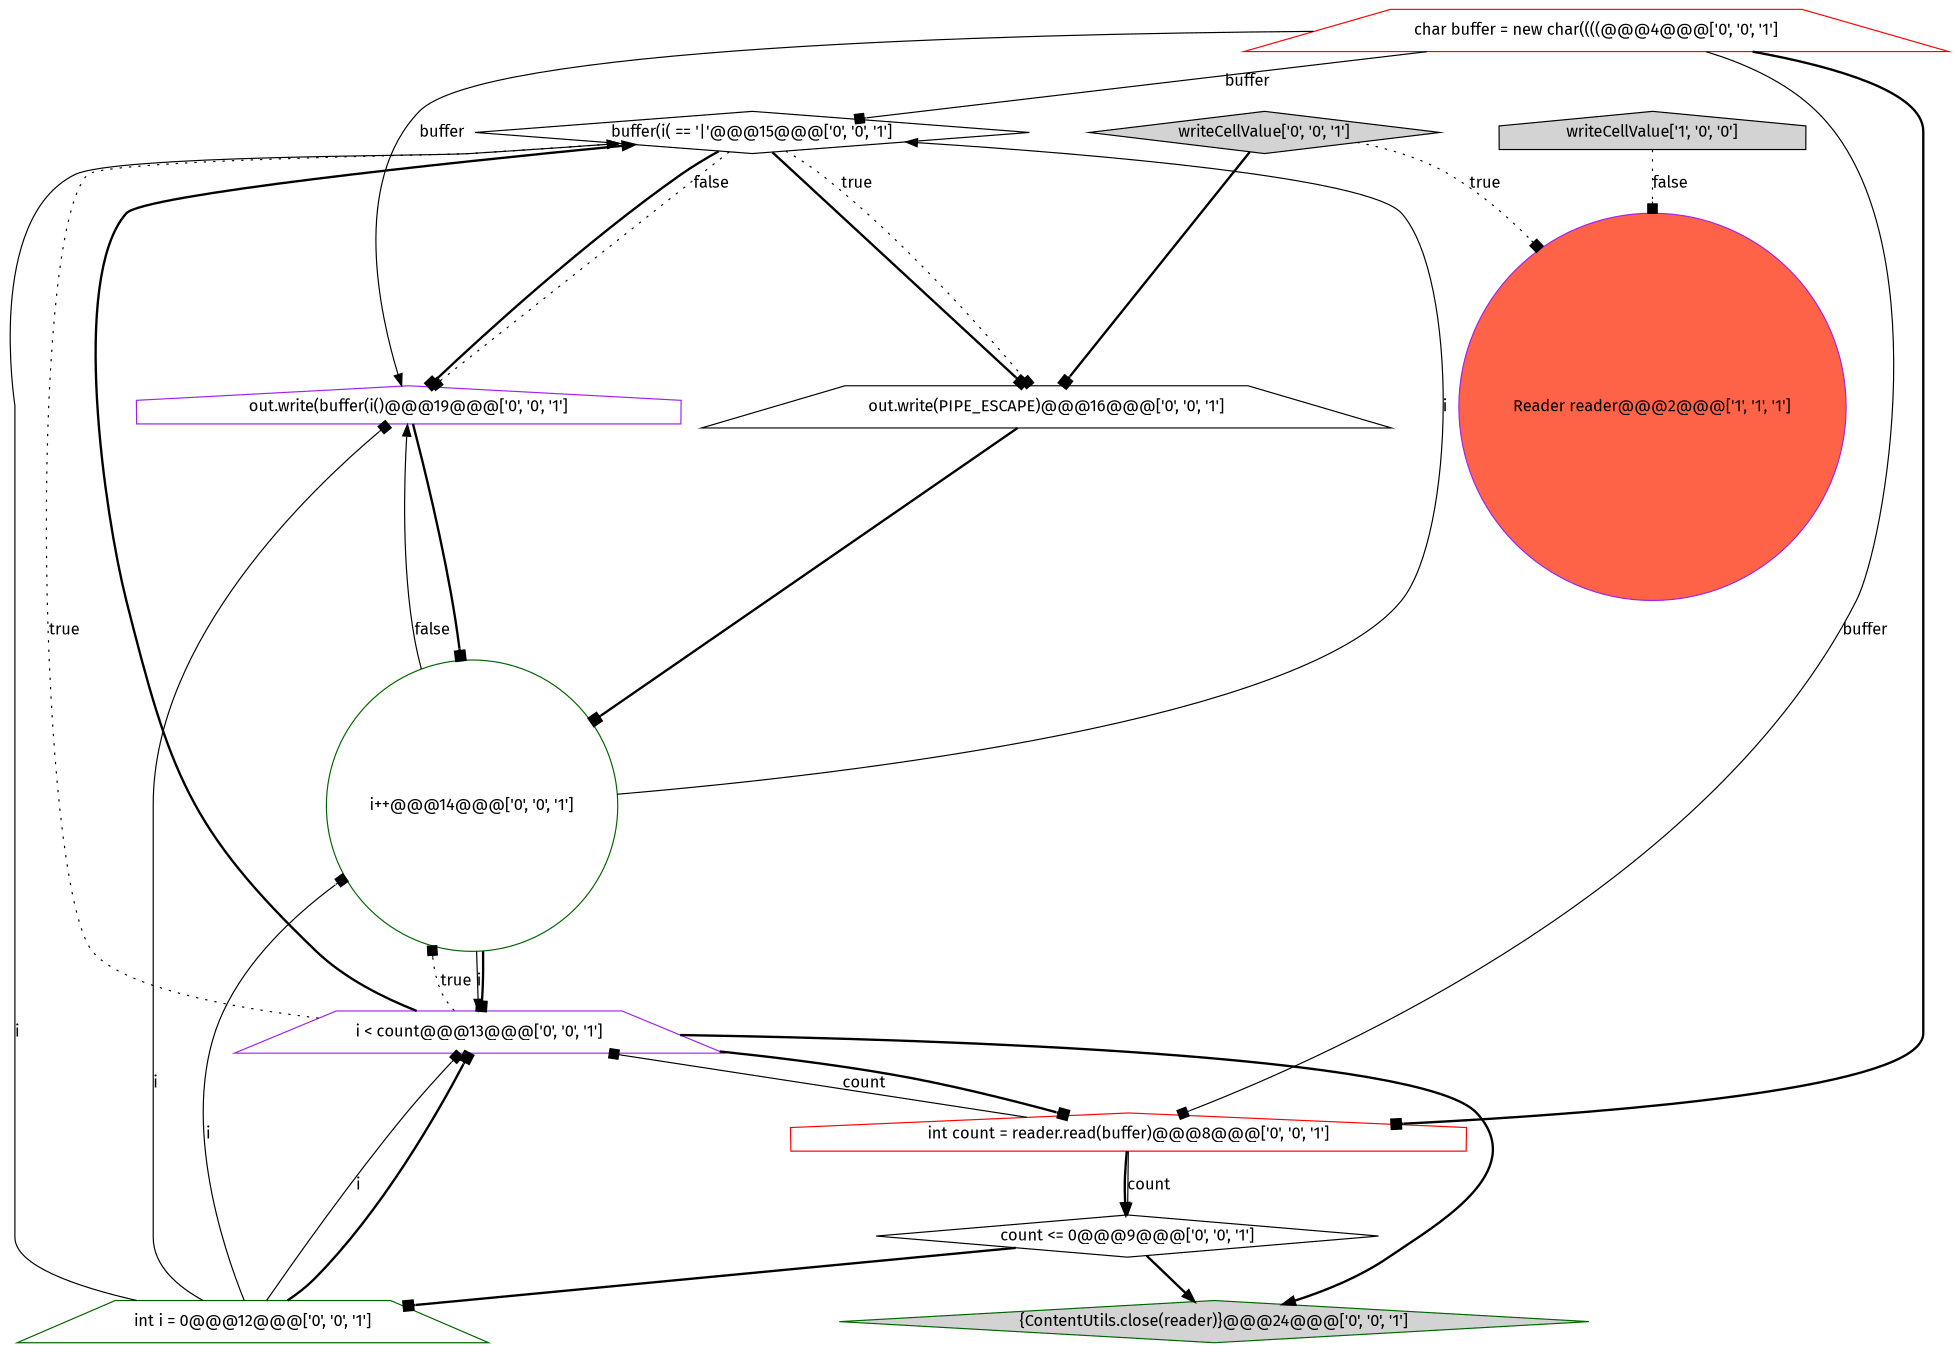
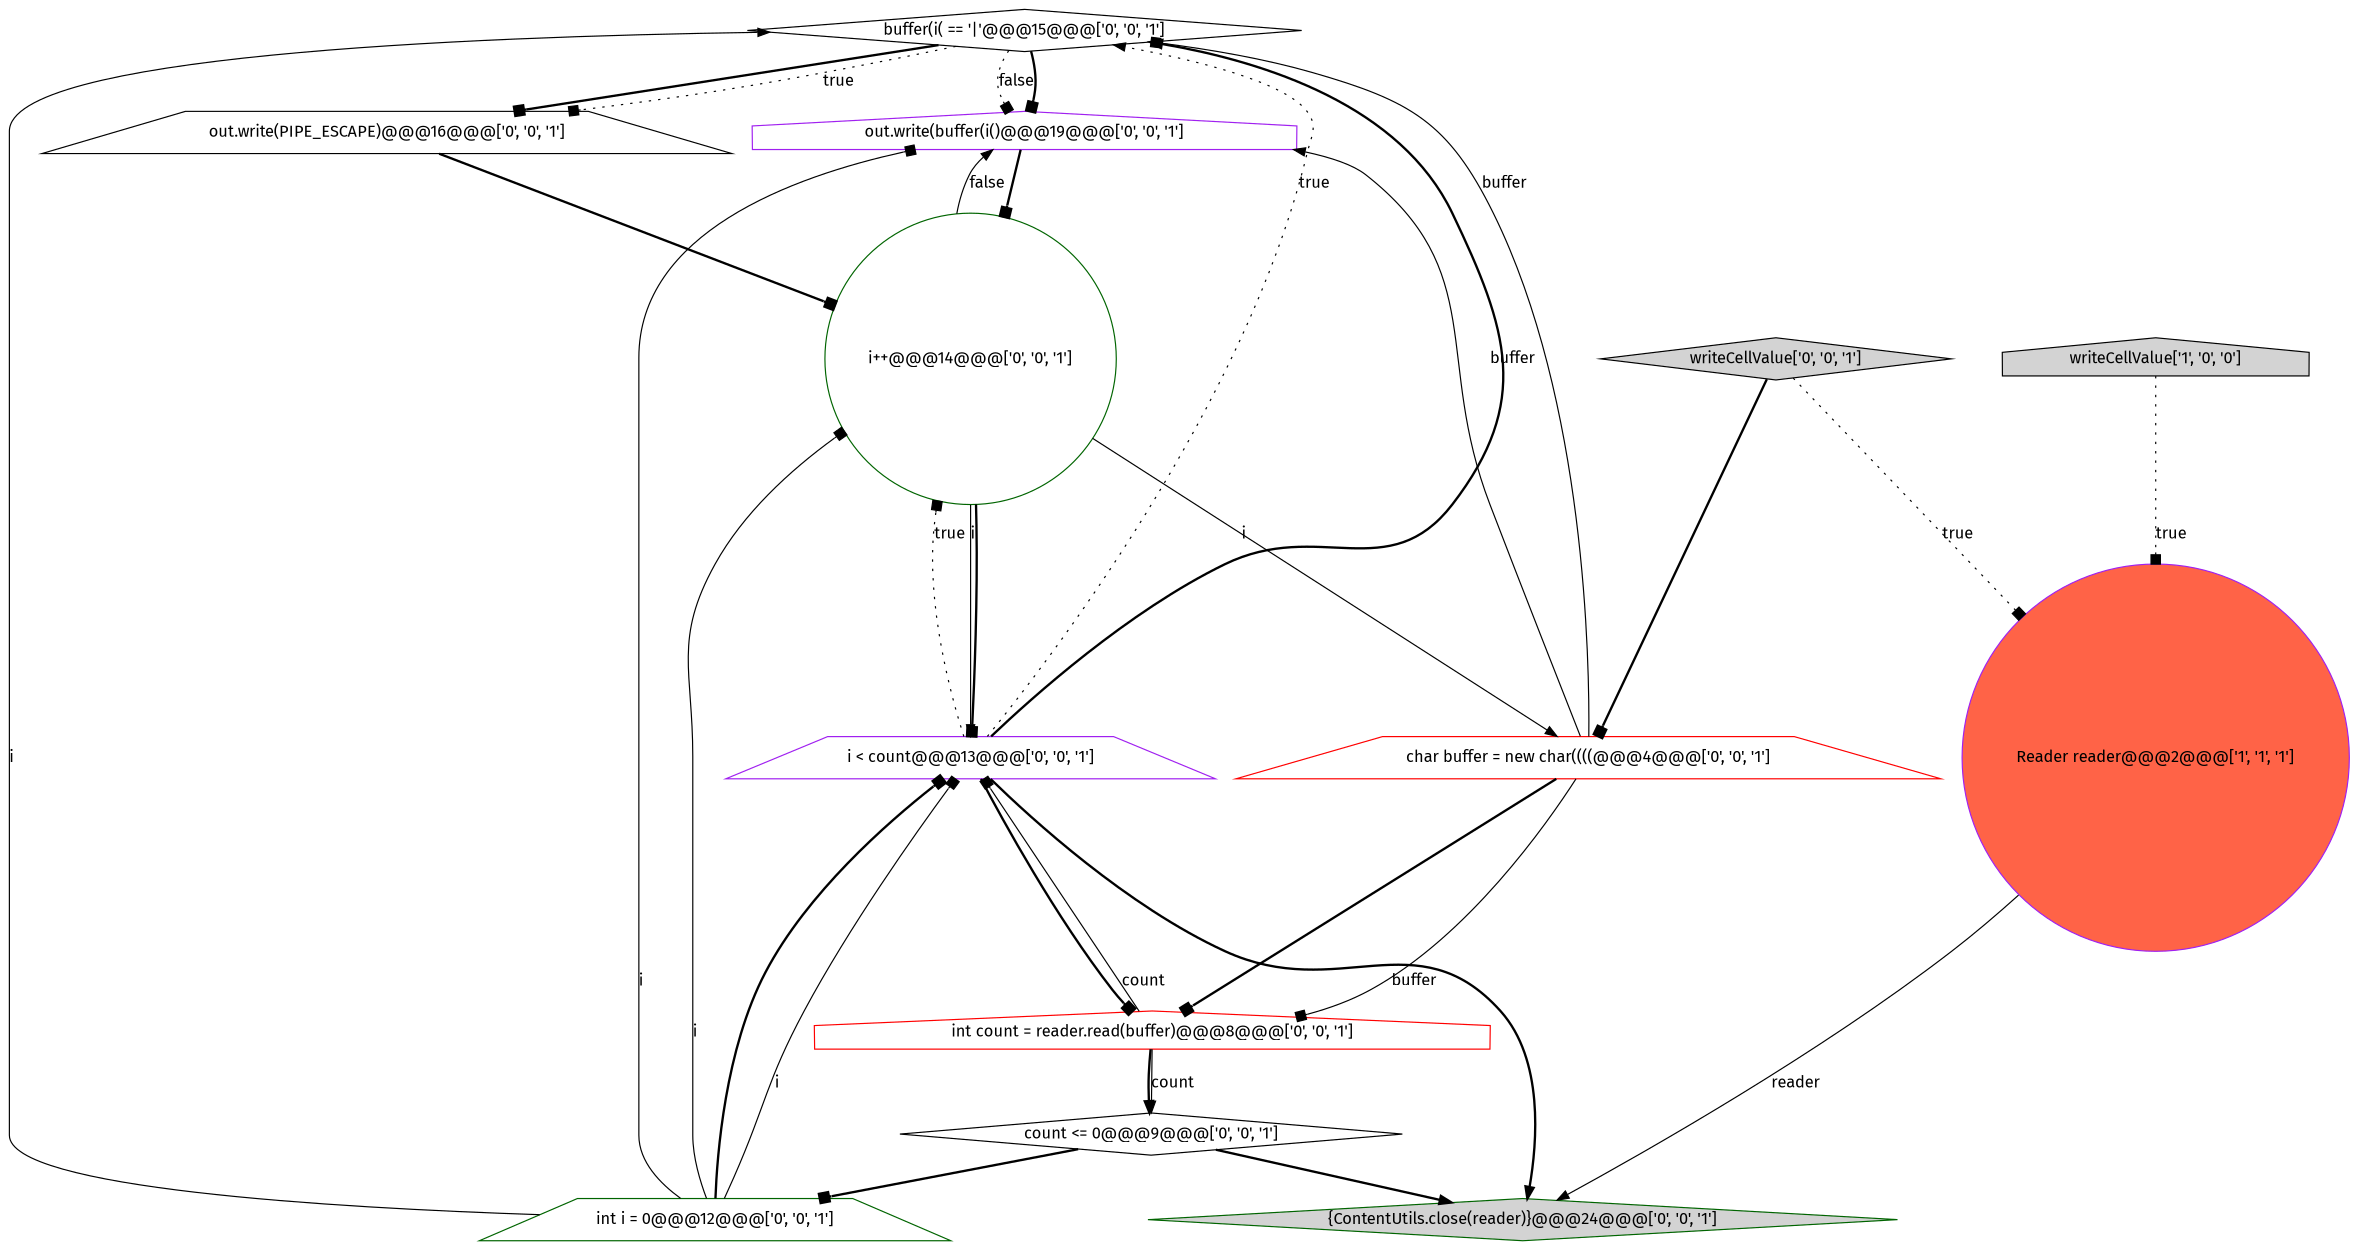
(1671, 183) -> (2172, 534)
(1160, 264) -> (1685, 552)
(1419, 568) -> (1320, 584)
none -> (1801, 1056)
